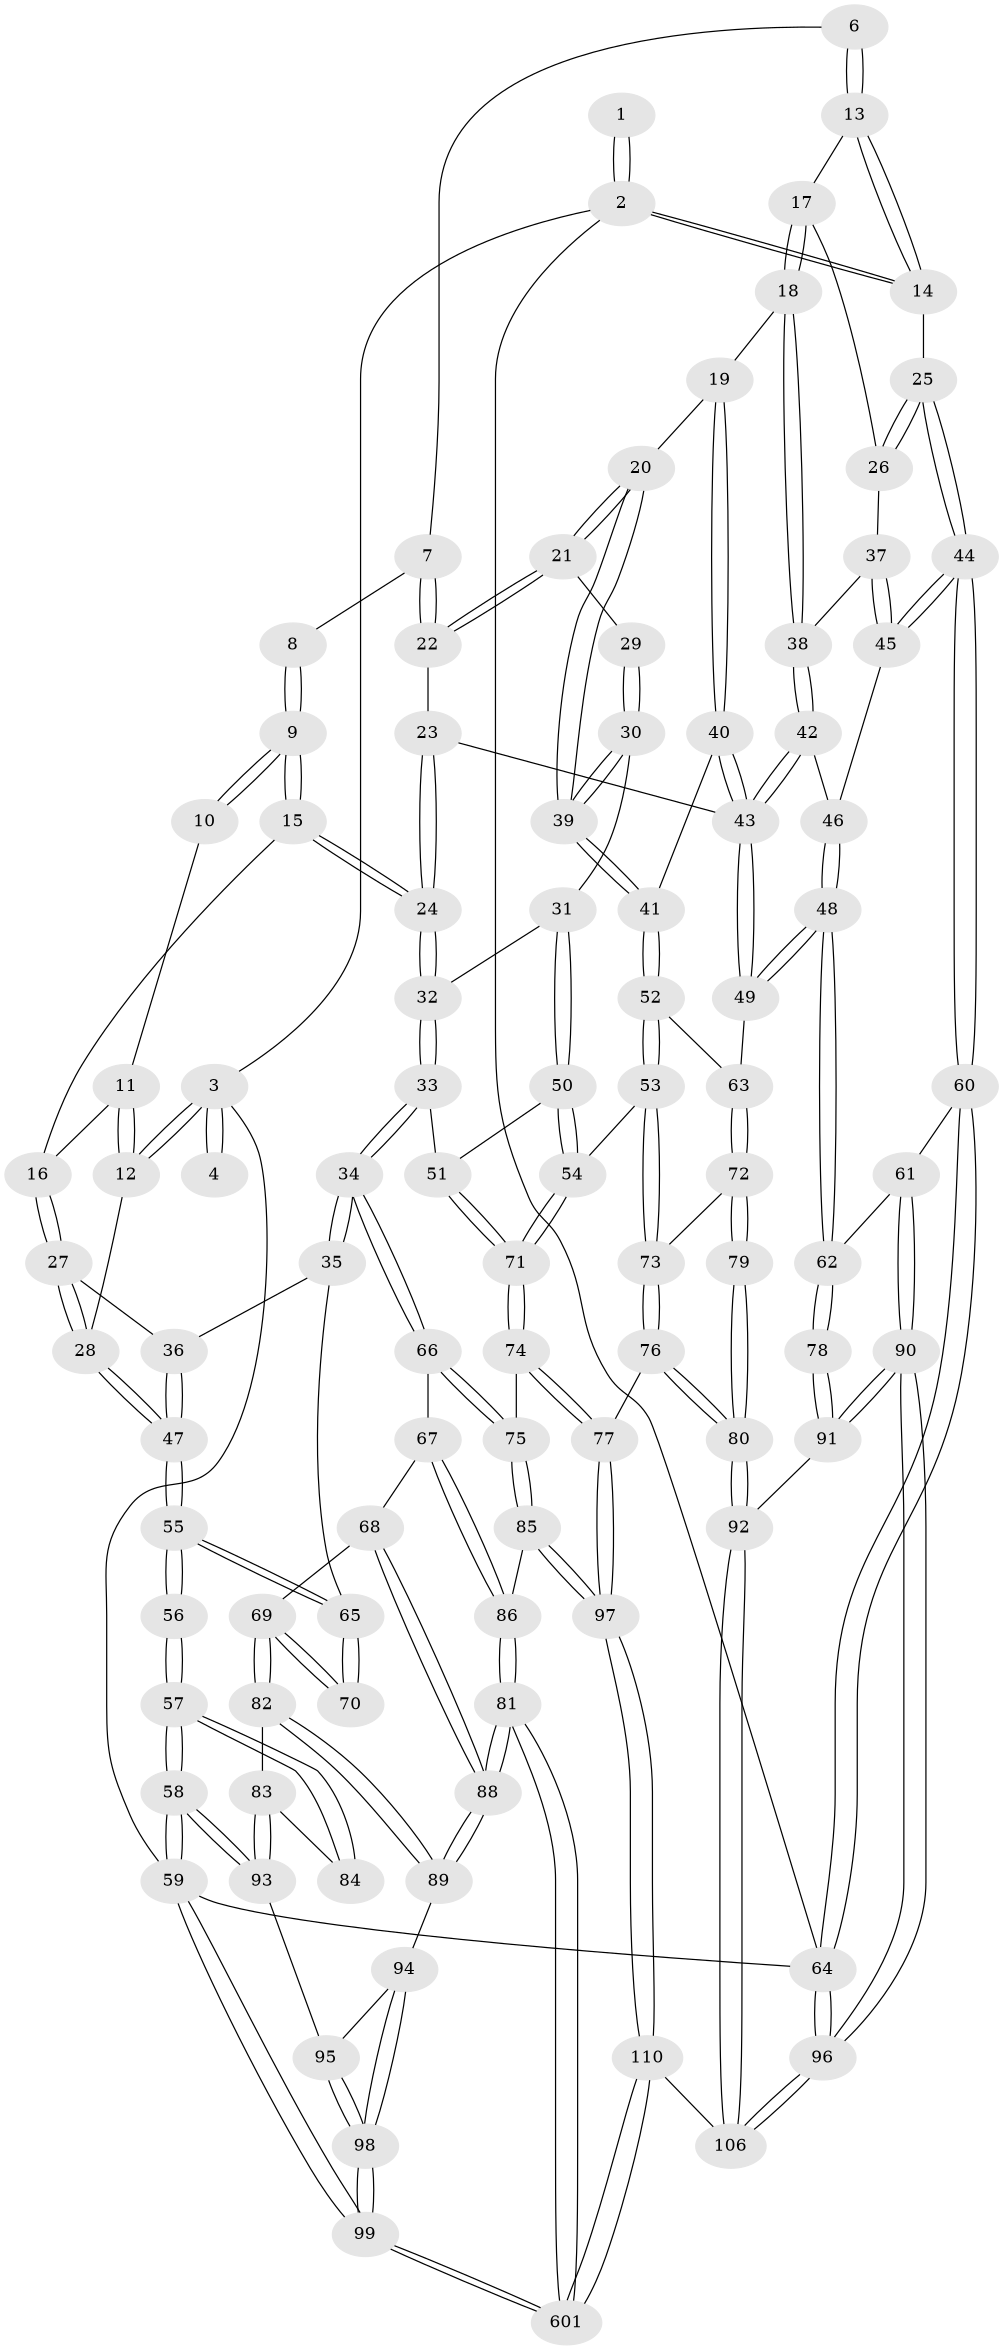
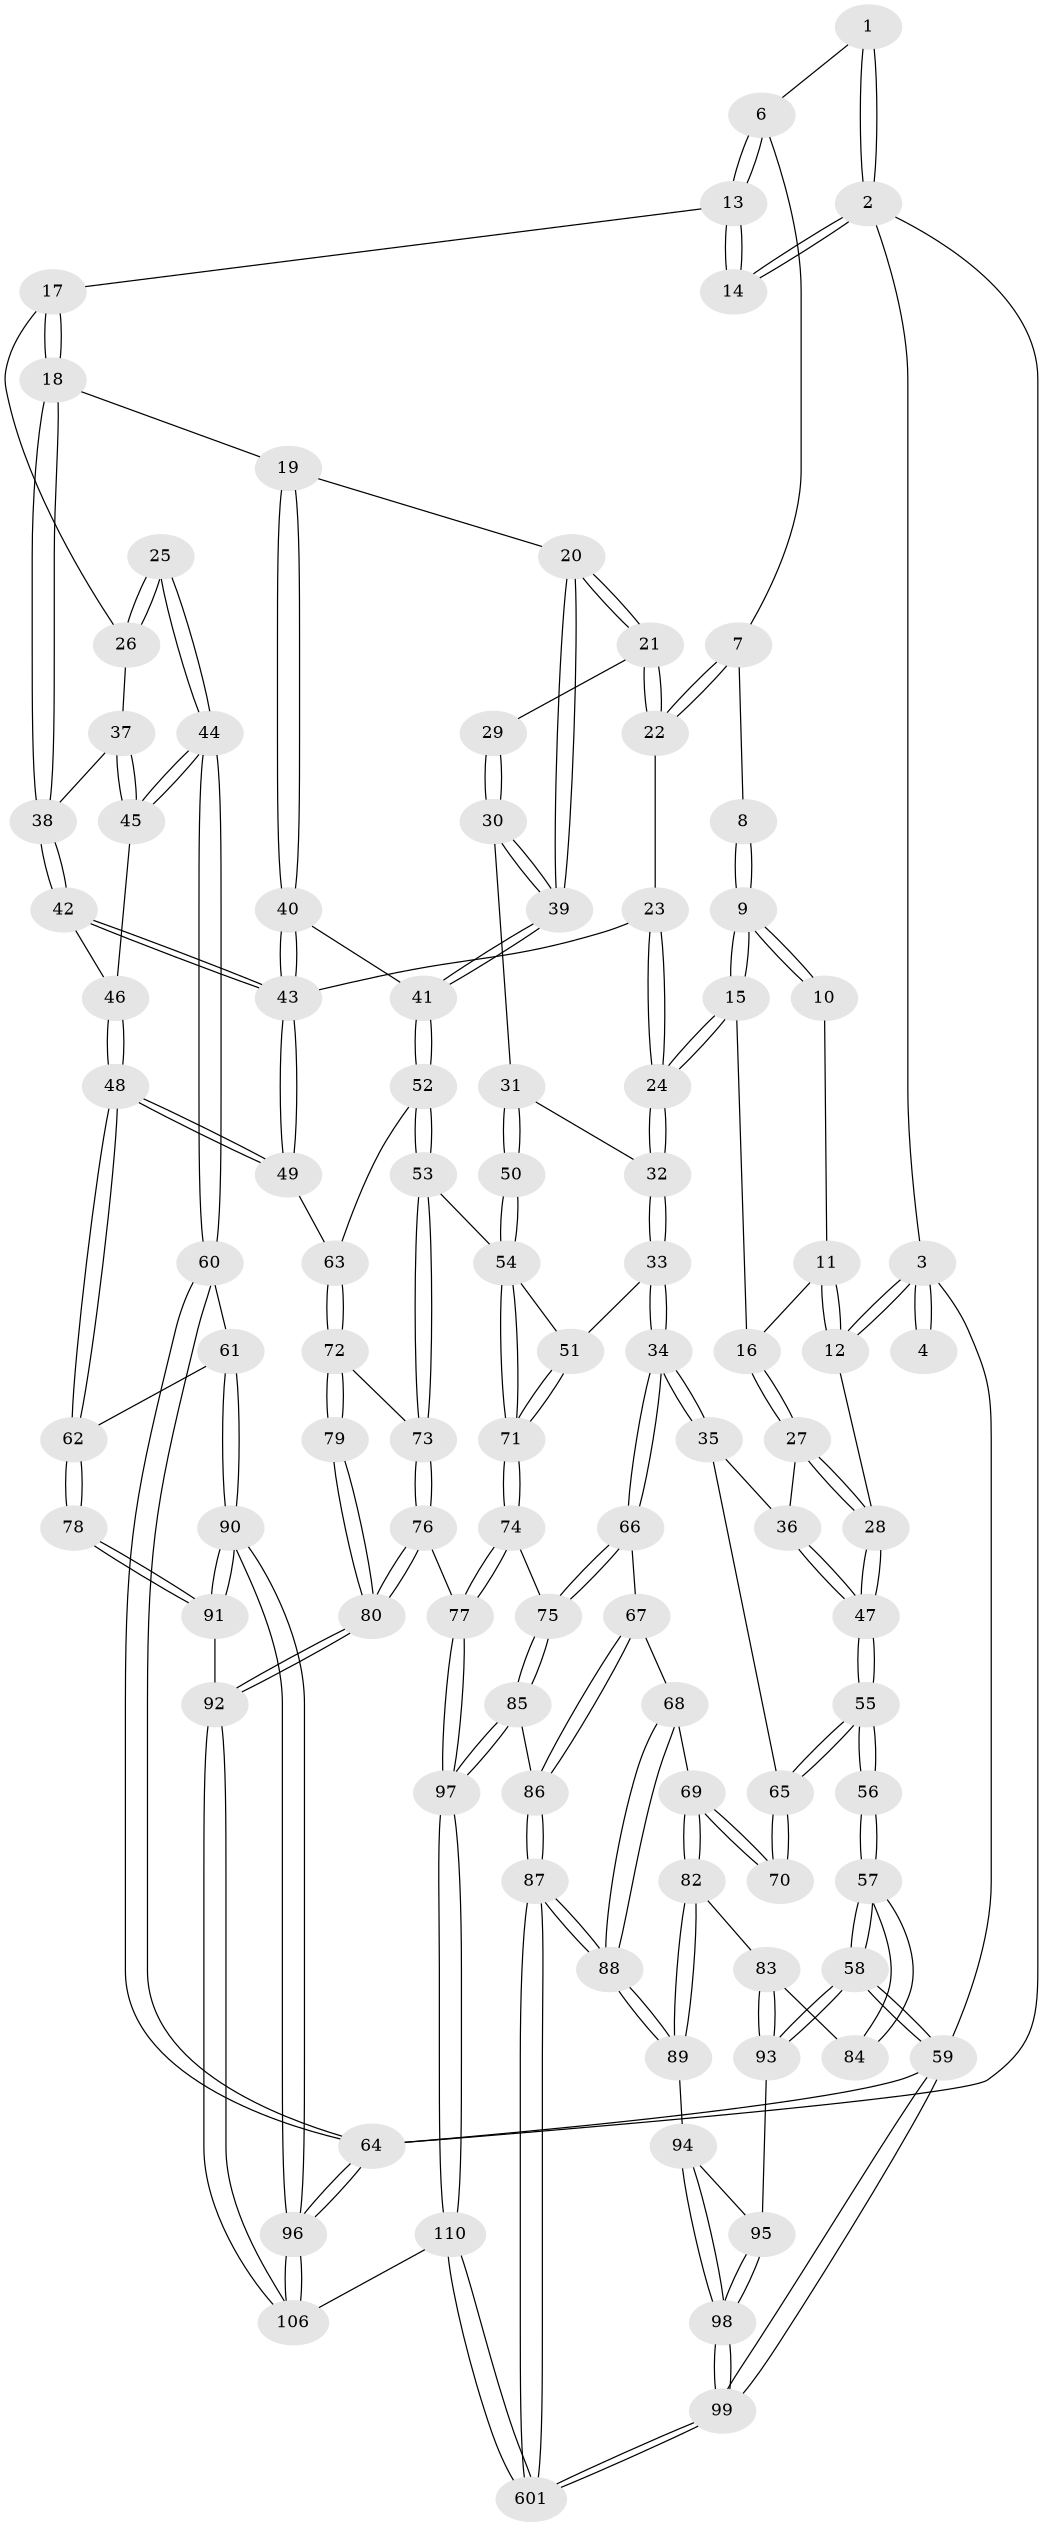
none -> (815, 71)
(923, 336) -> none
(496, 1134) -> (539, 1307)
(508, 1705) -> (535, 1881)
